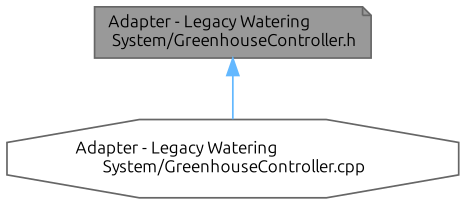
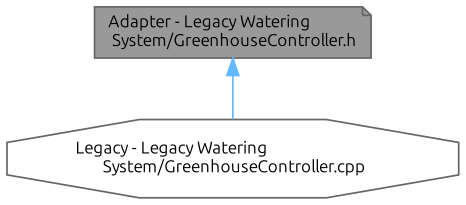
(233, 159) -> (233, 159)
